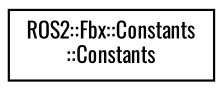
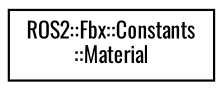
(111, 45) -> (111, 45)
